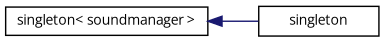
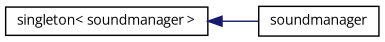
(319, 21) -> (319, 21)
